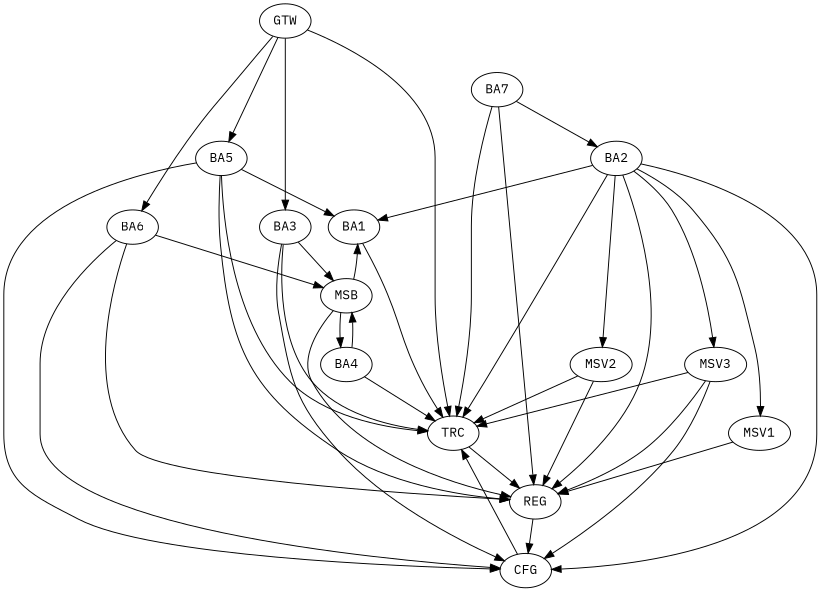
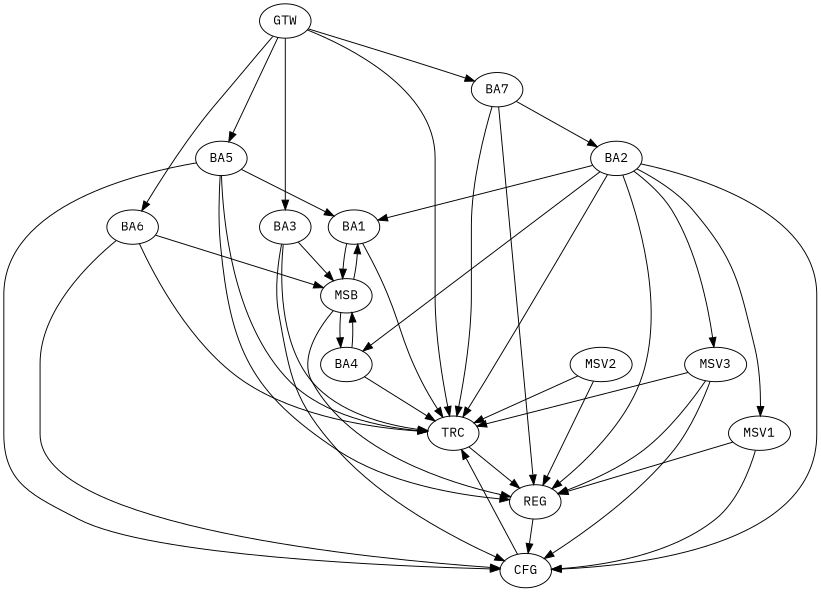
none -> (387, 53)
none -> (344, 256)
(609, 257) -> (485, 258)
(209, 472) -> (247, 383)
none -> (680, 541)
